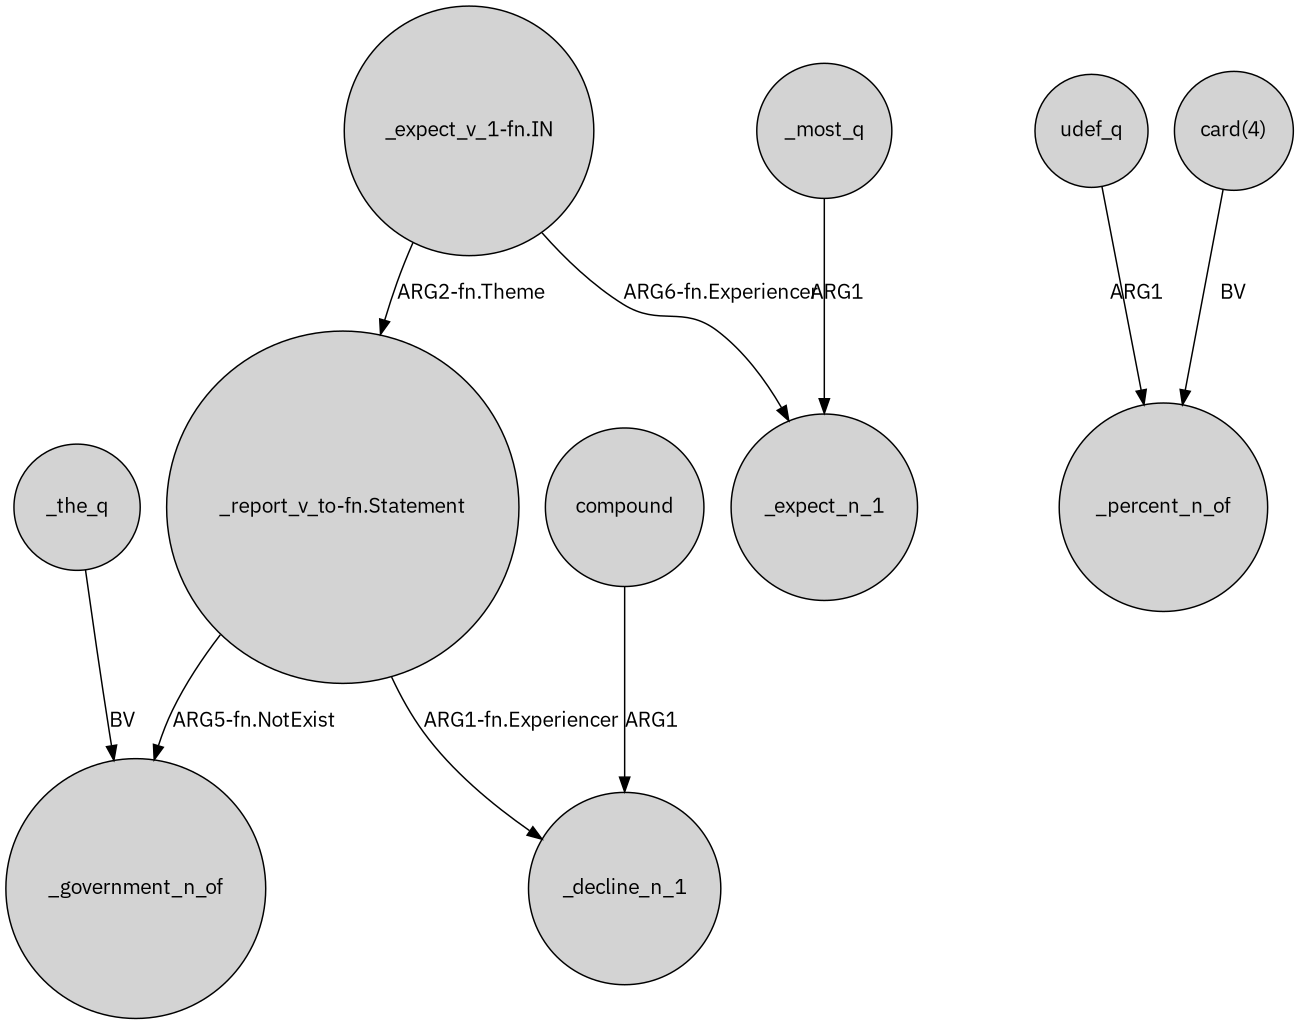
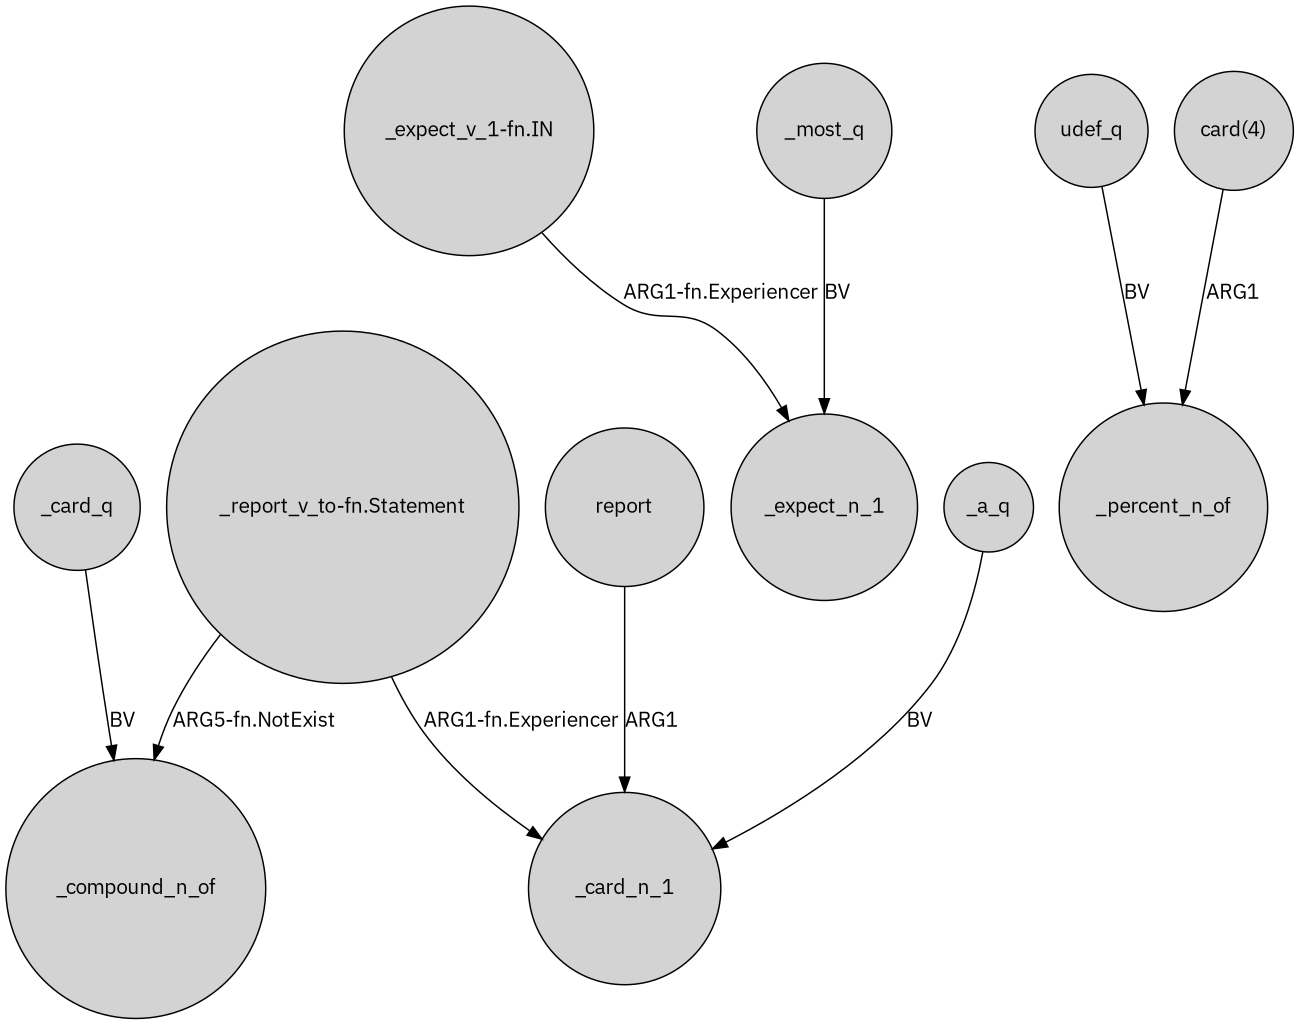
(398, 281) -> none
(721, 293) -> (721, 293)
(838, 293) -> (838, 293)
(1137, 293) -> (1137, 293)
(1233, 293) -> (1233, 293)
(77, 507) -> (77, 507)
(625, 507) -> (625, 507)
none -> (989, 507)
(136, 889) -> (136, 889)
(625, 889) -> (625, 889)
